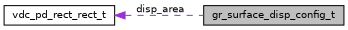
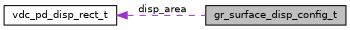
(59, 15) -> (60, 15)
